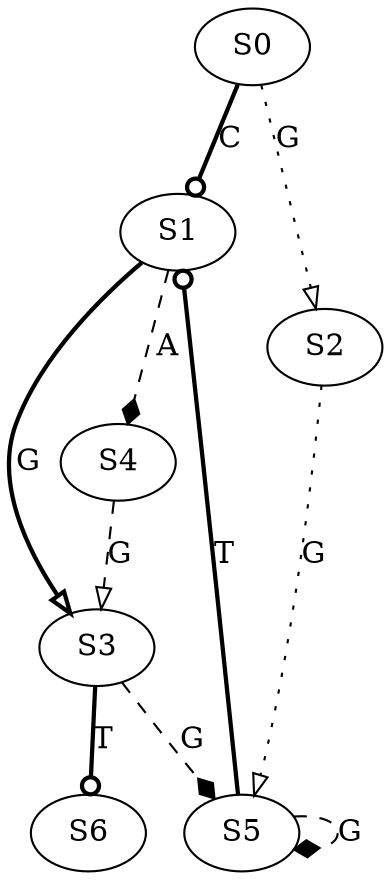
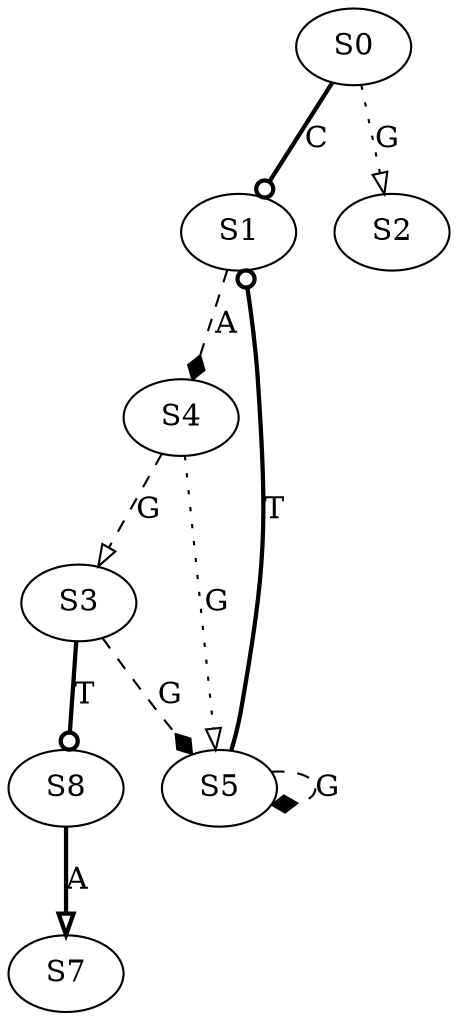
(21, 413) -> none
(297, 581) -> (199, 592)
(88, 833) -> (66, 788)
none -> (66, 974)
